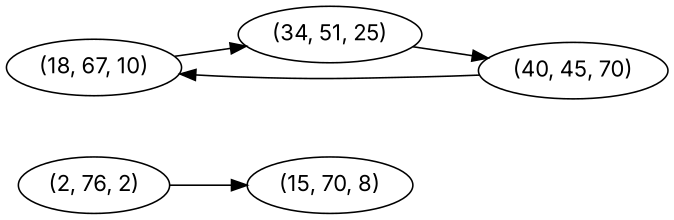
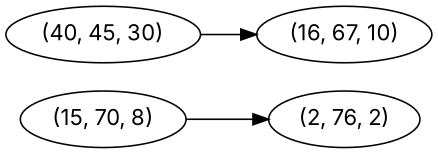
(330, 35) -> none
(94, 67) -> (344, 35)
(573, 71) -> (103, 35)
(200, 185) -> (219, 119)
